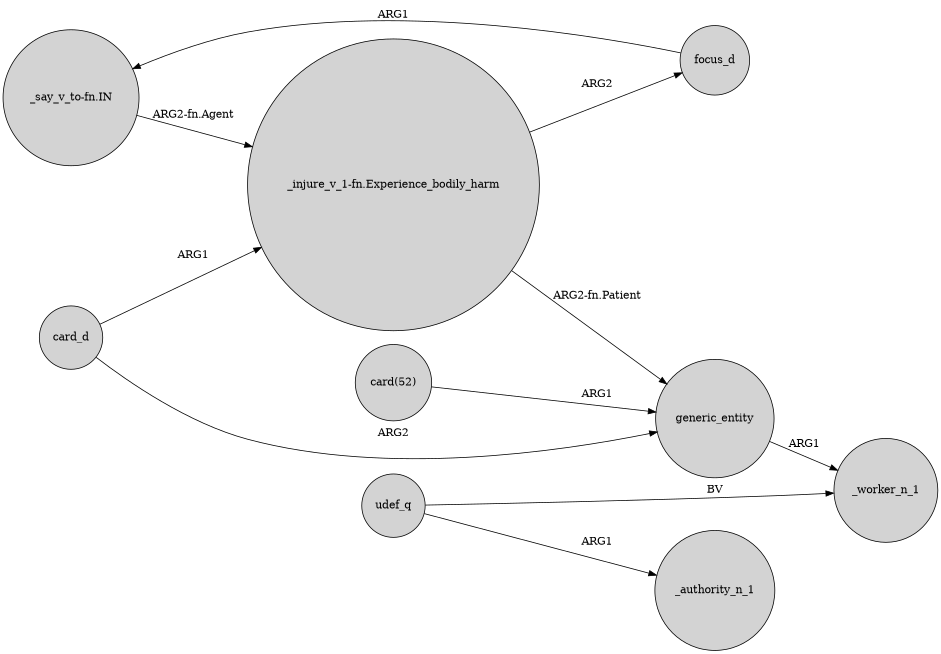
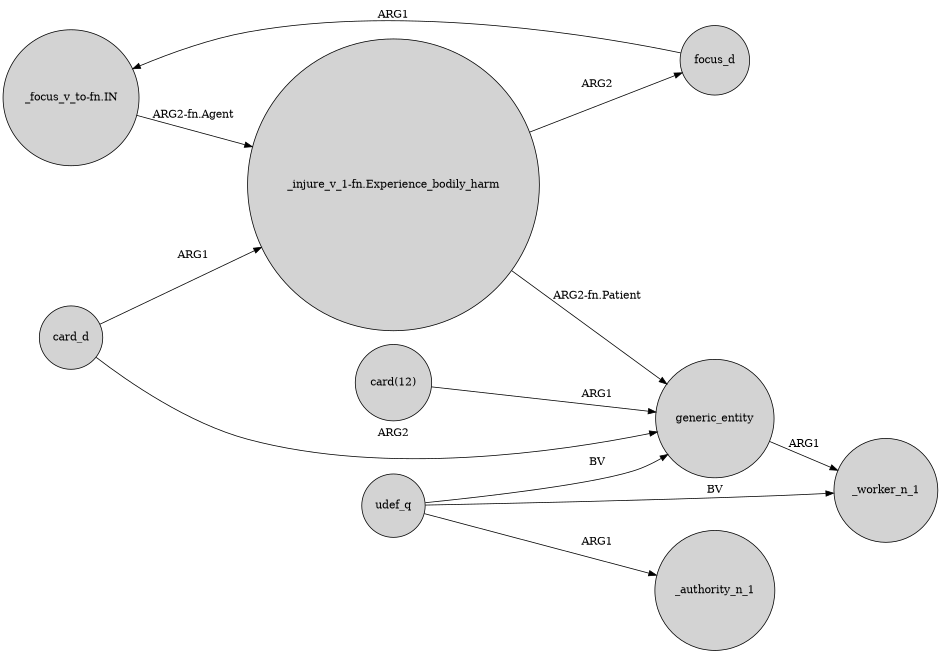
(71, 98) -> (71, 98)
(393, 383) -> (393, 383)
none -> (545, 488)
